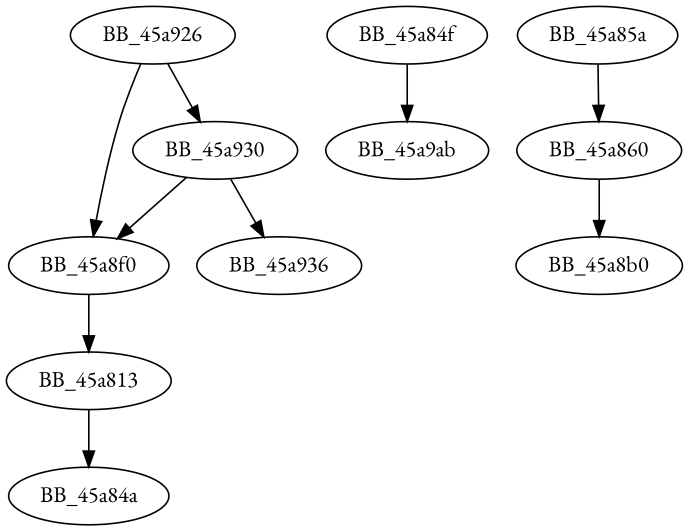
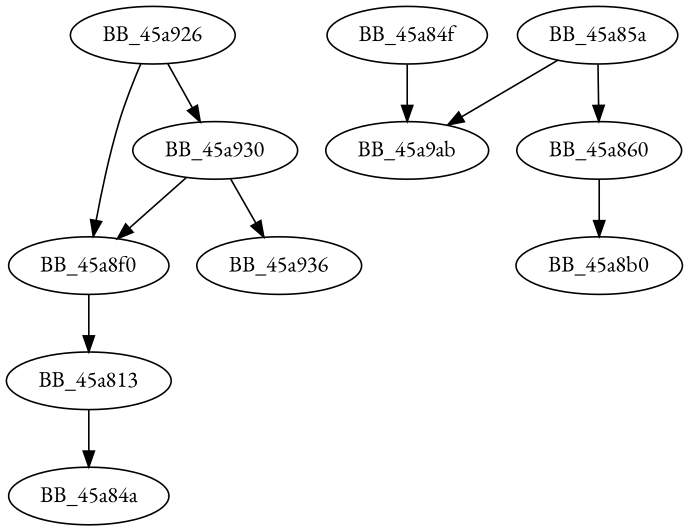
none -> (510, 89)
